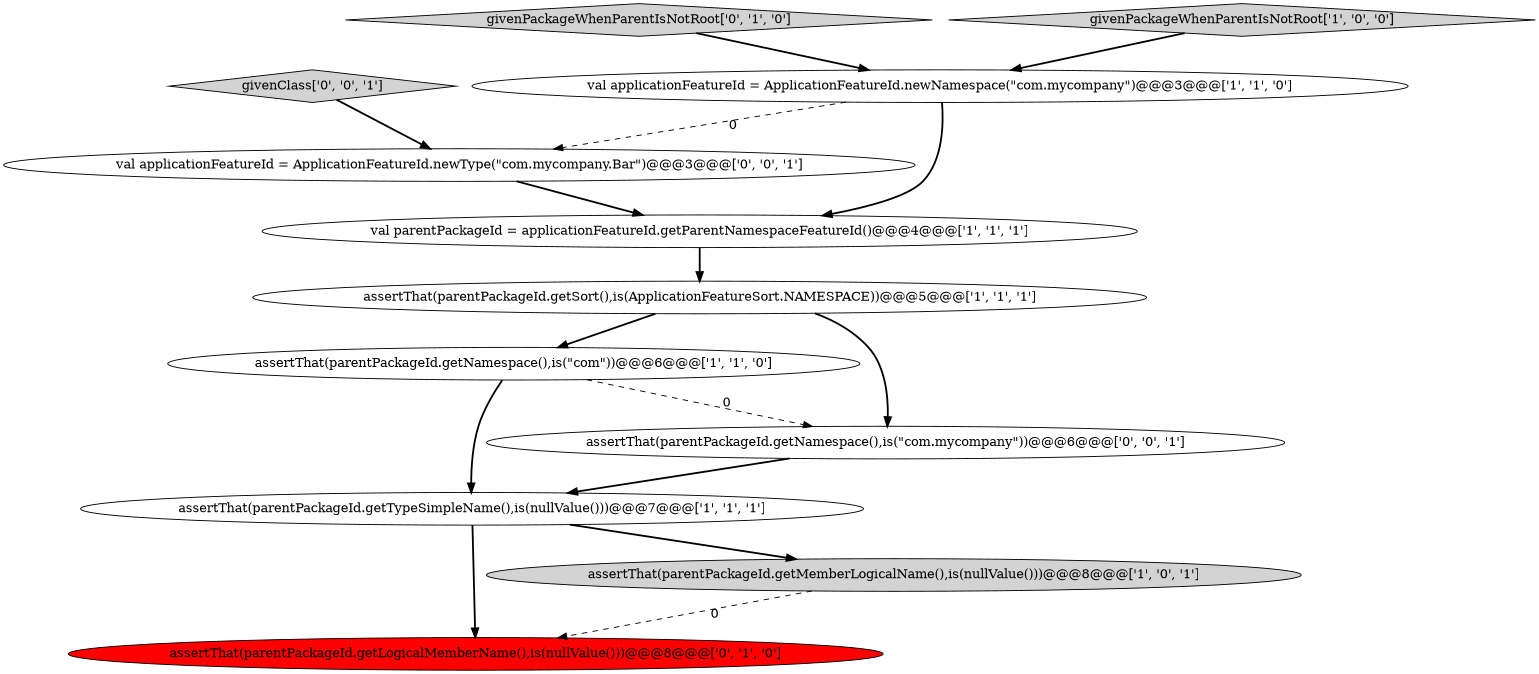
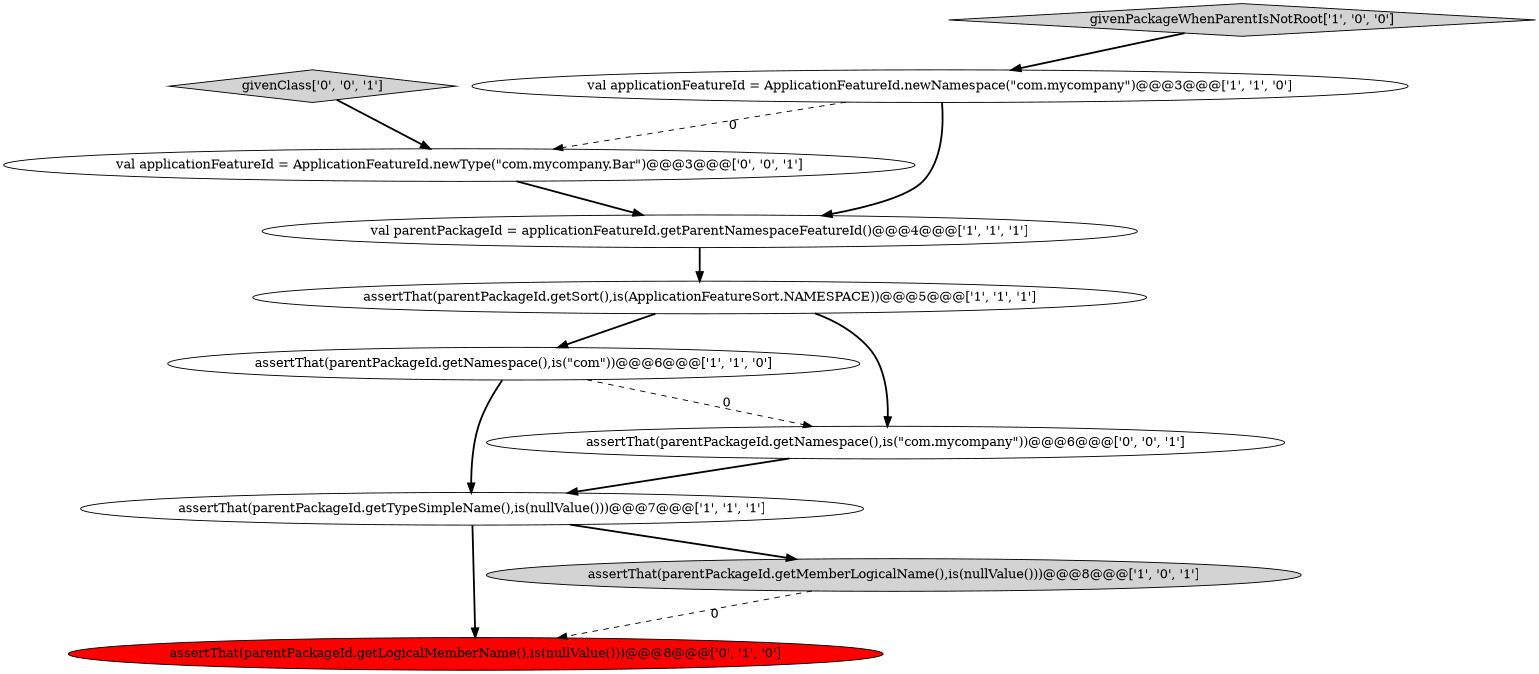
(639, 20) -> none
